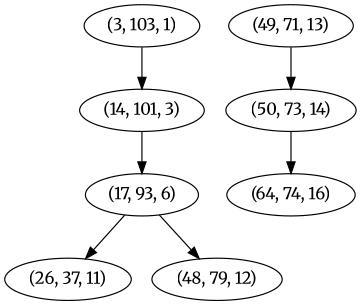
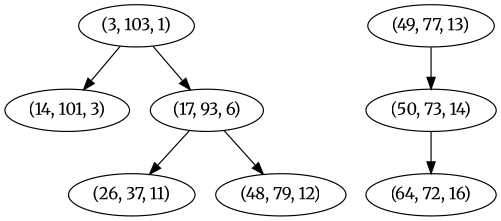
(291, 26) -> (431, 26)
(142, 147) -> (168, 64)
(291, 195) -> (431, 195)
